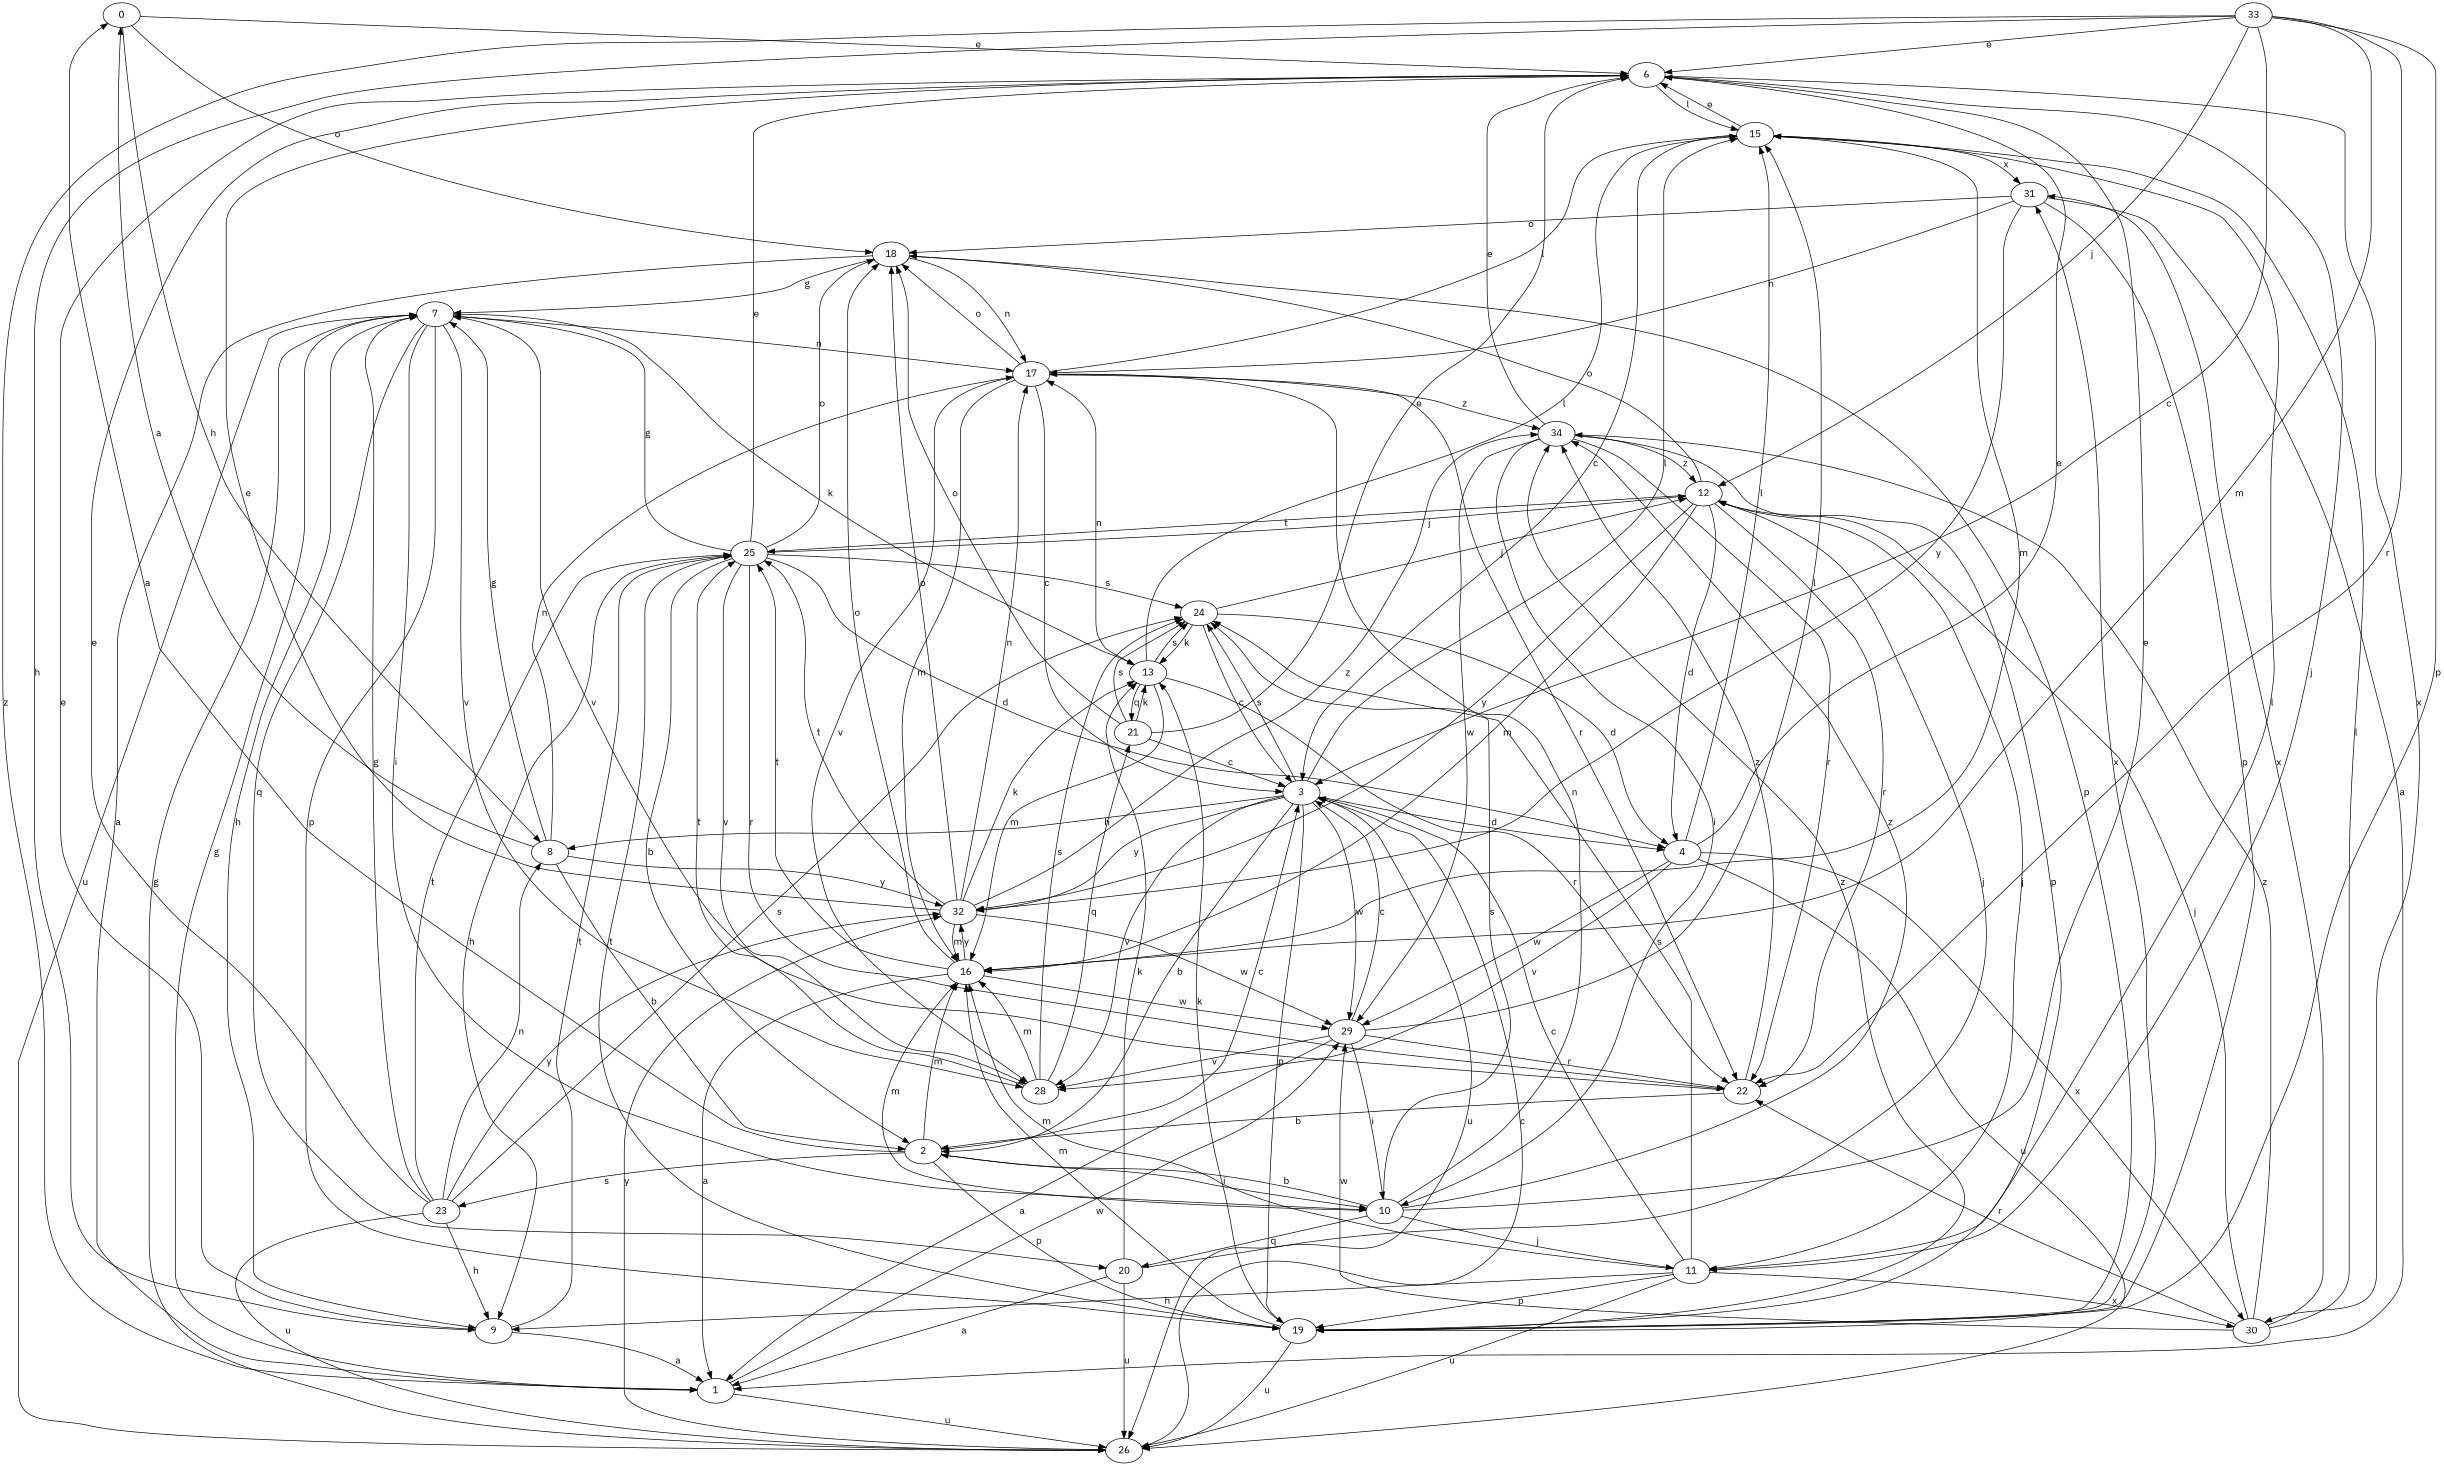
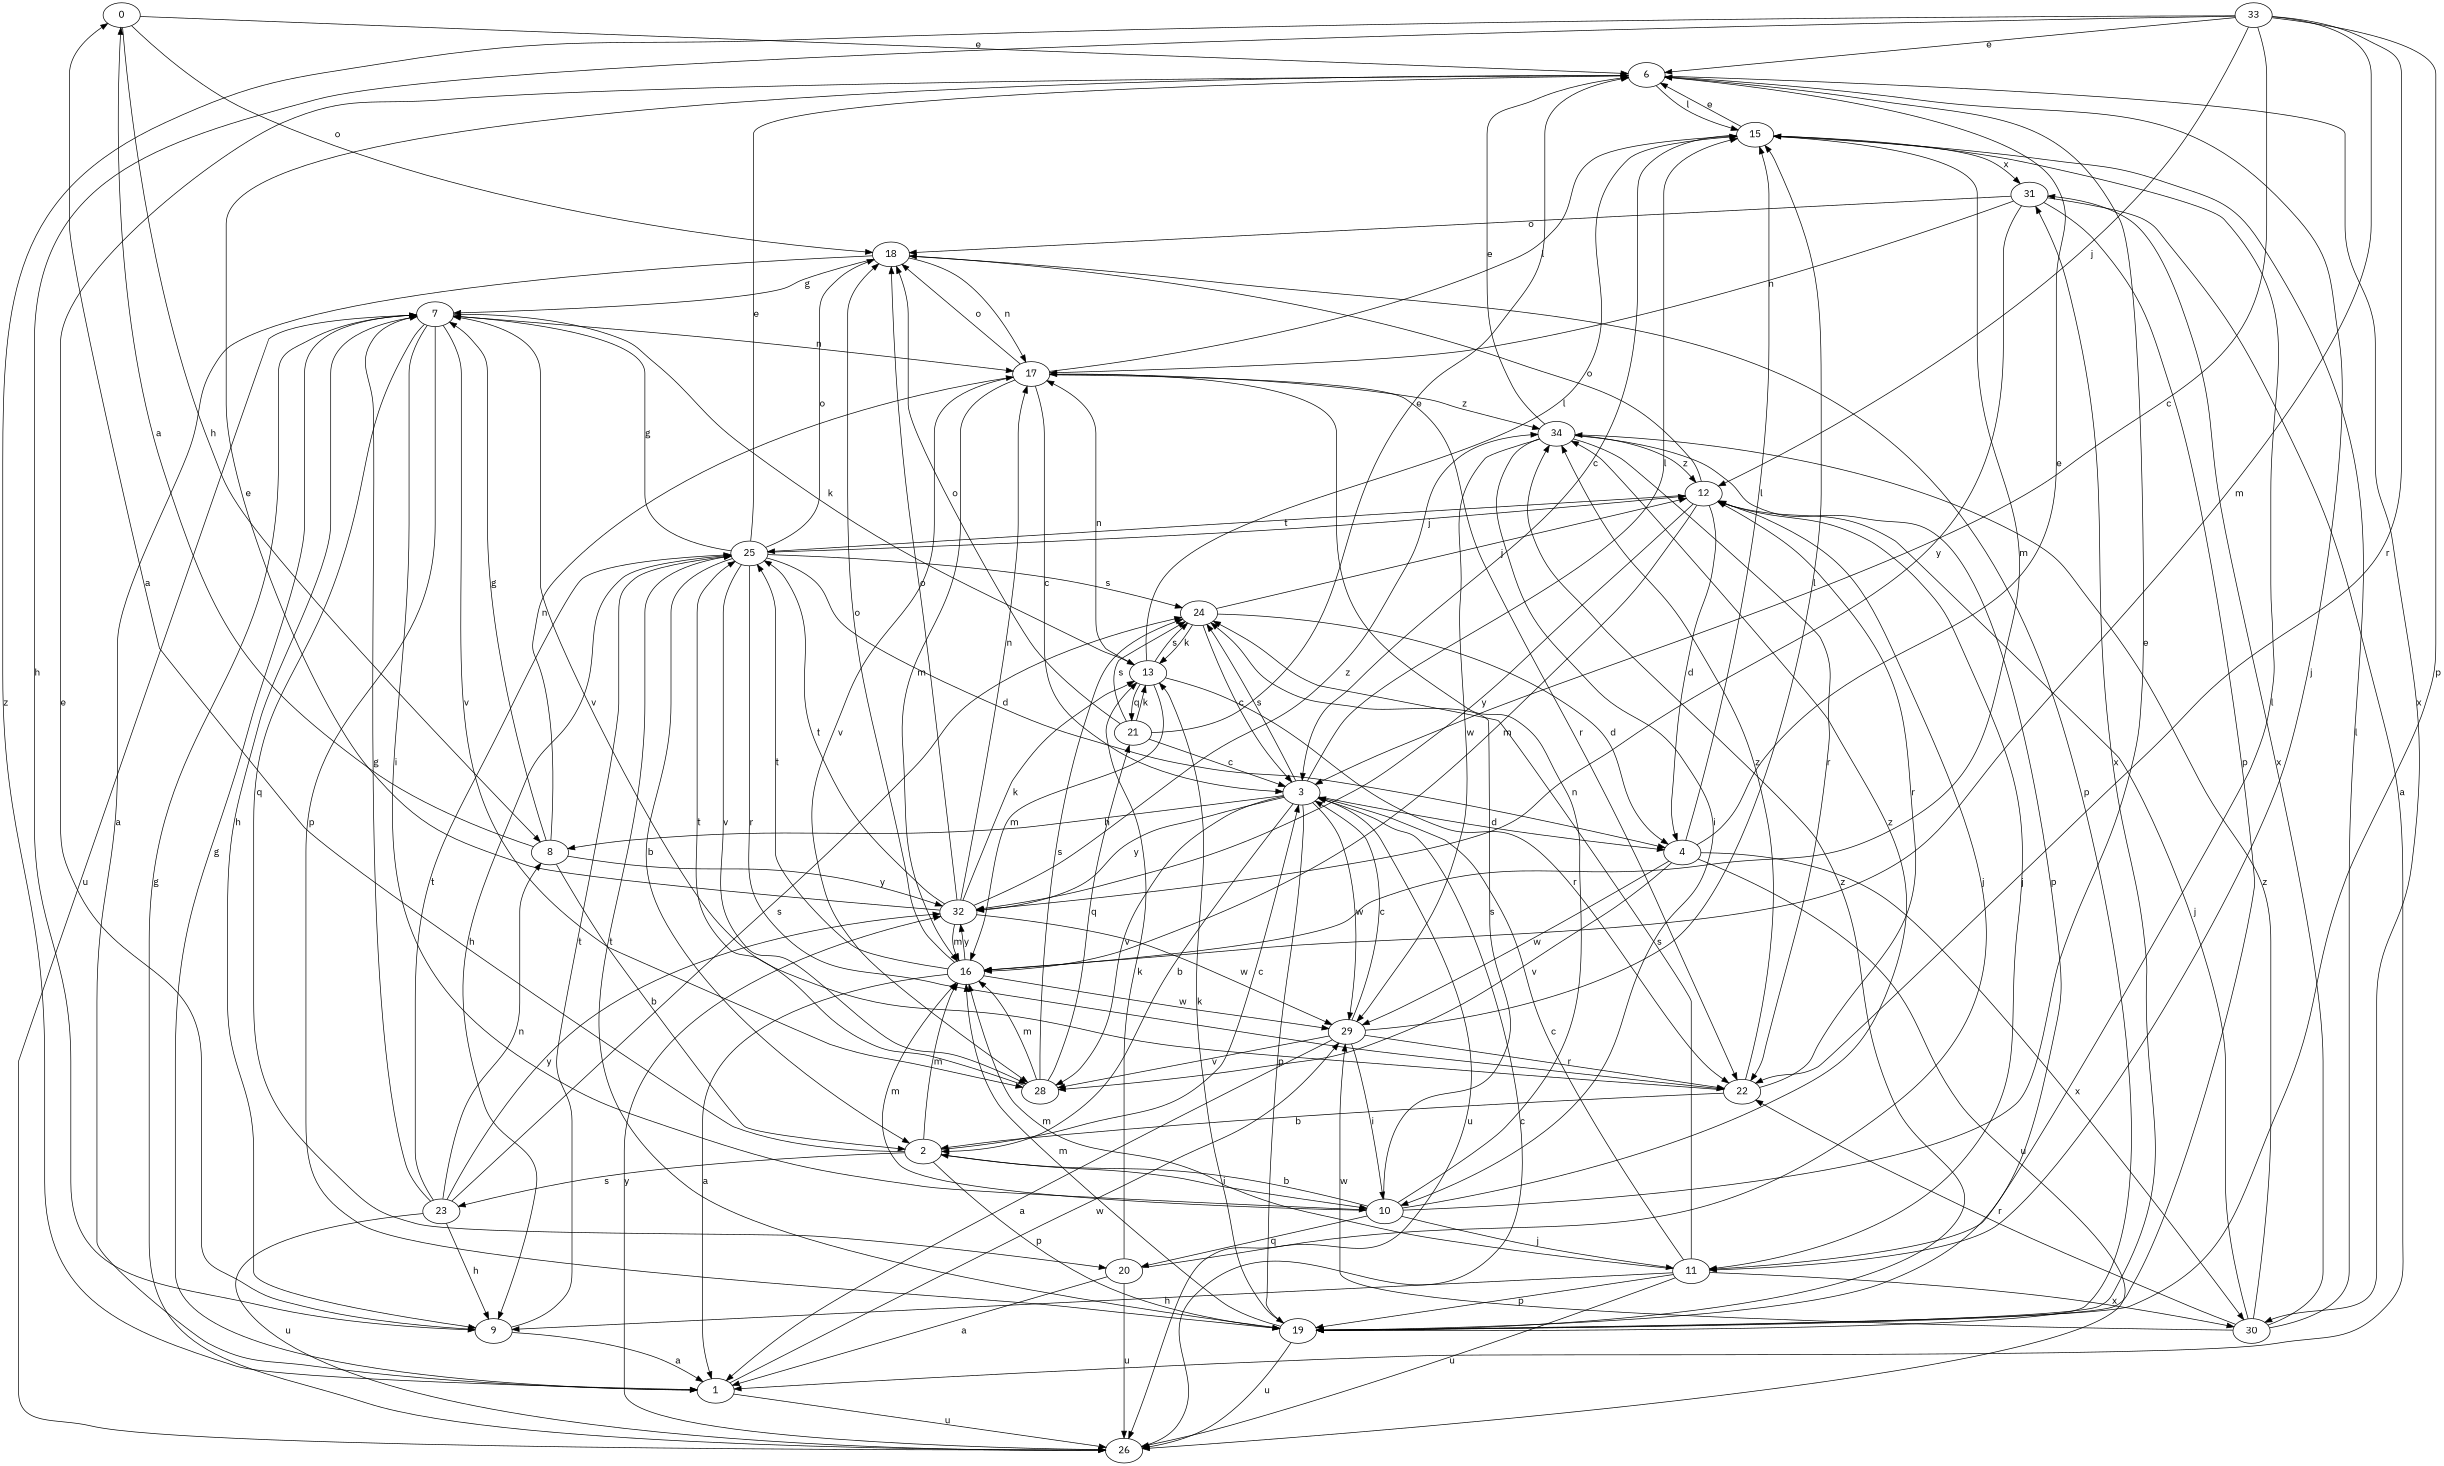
(332, 133) -> none
(1883, 777) -> (1911, 790)
